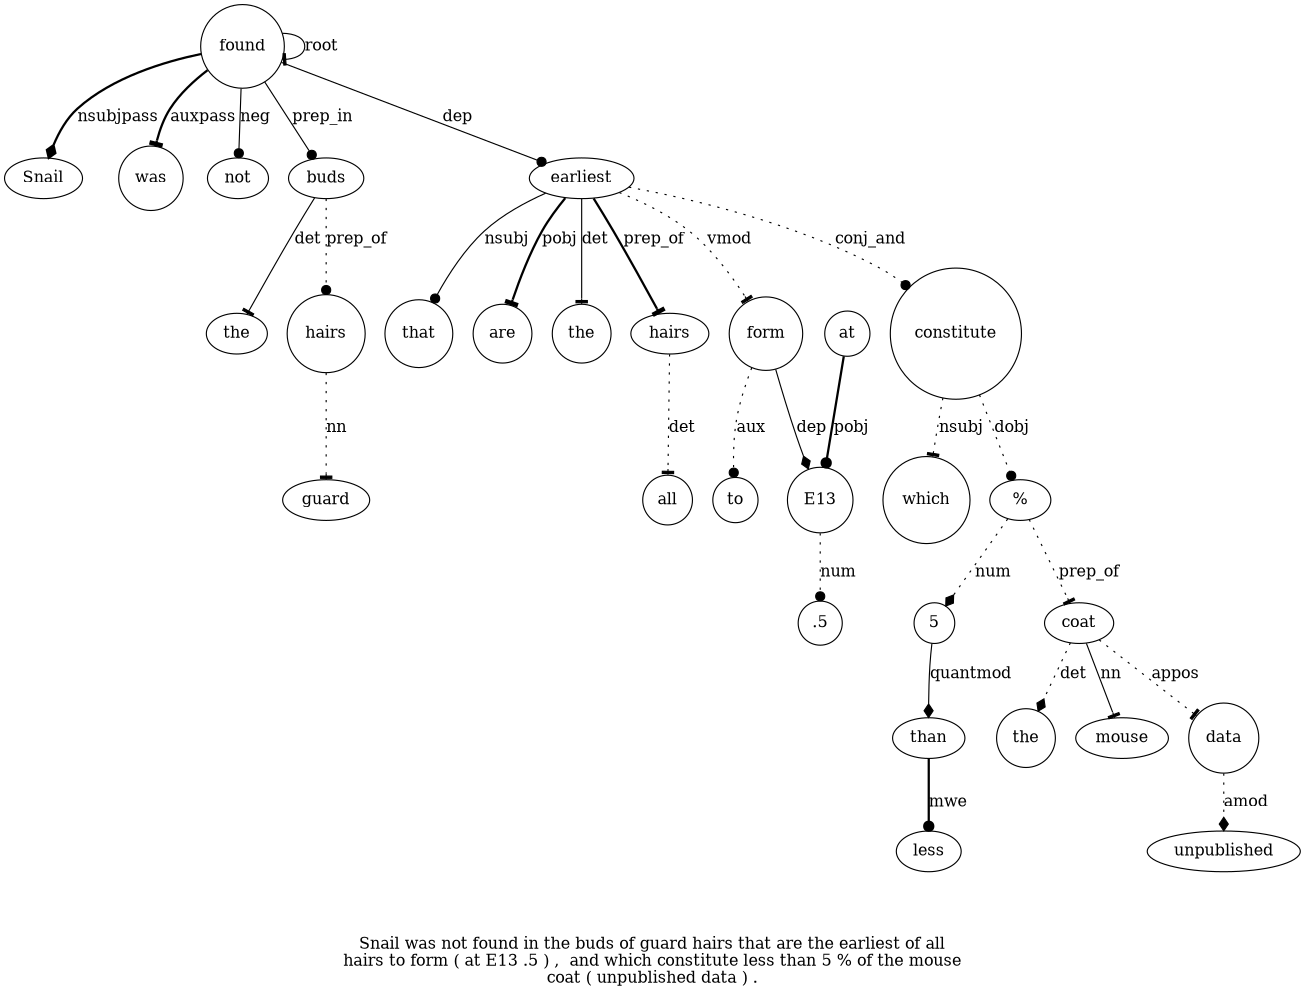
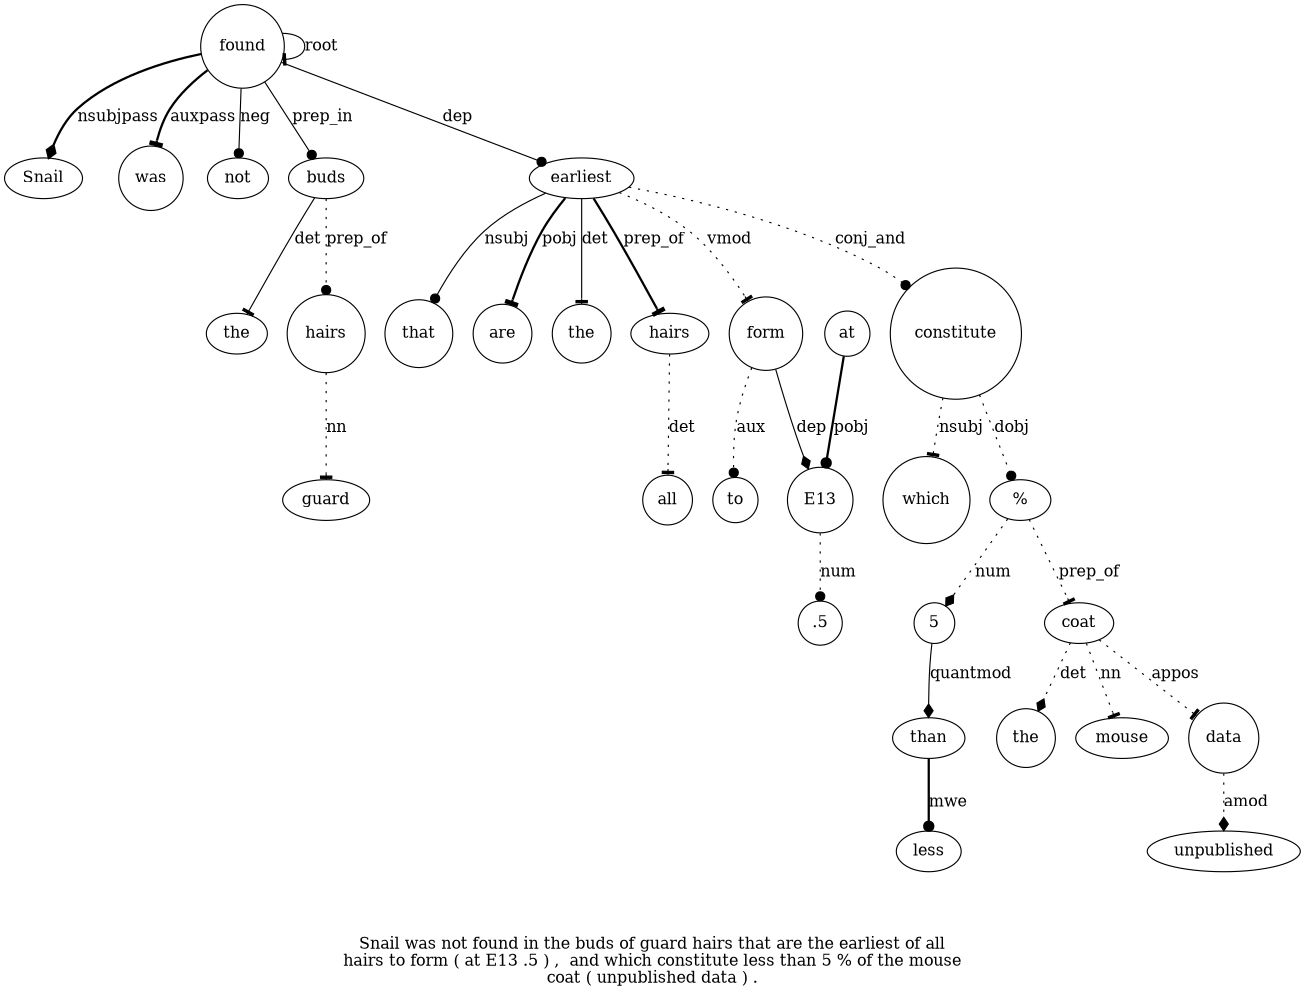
(1100, 678) -> (1100, 678)
